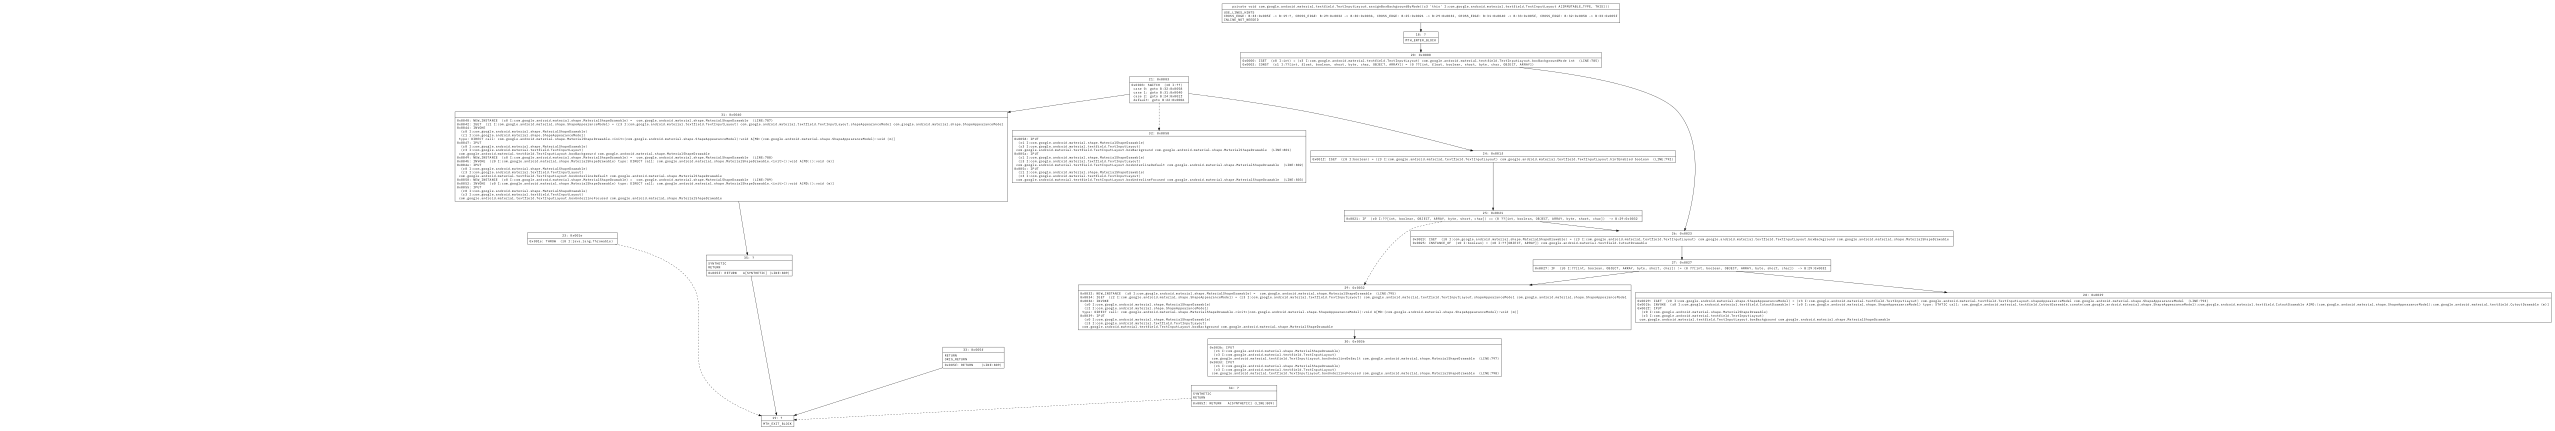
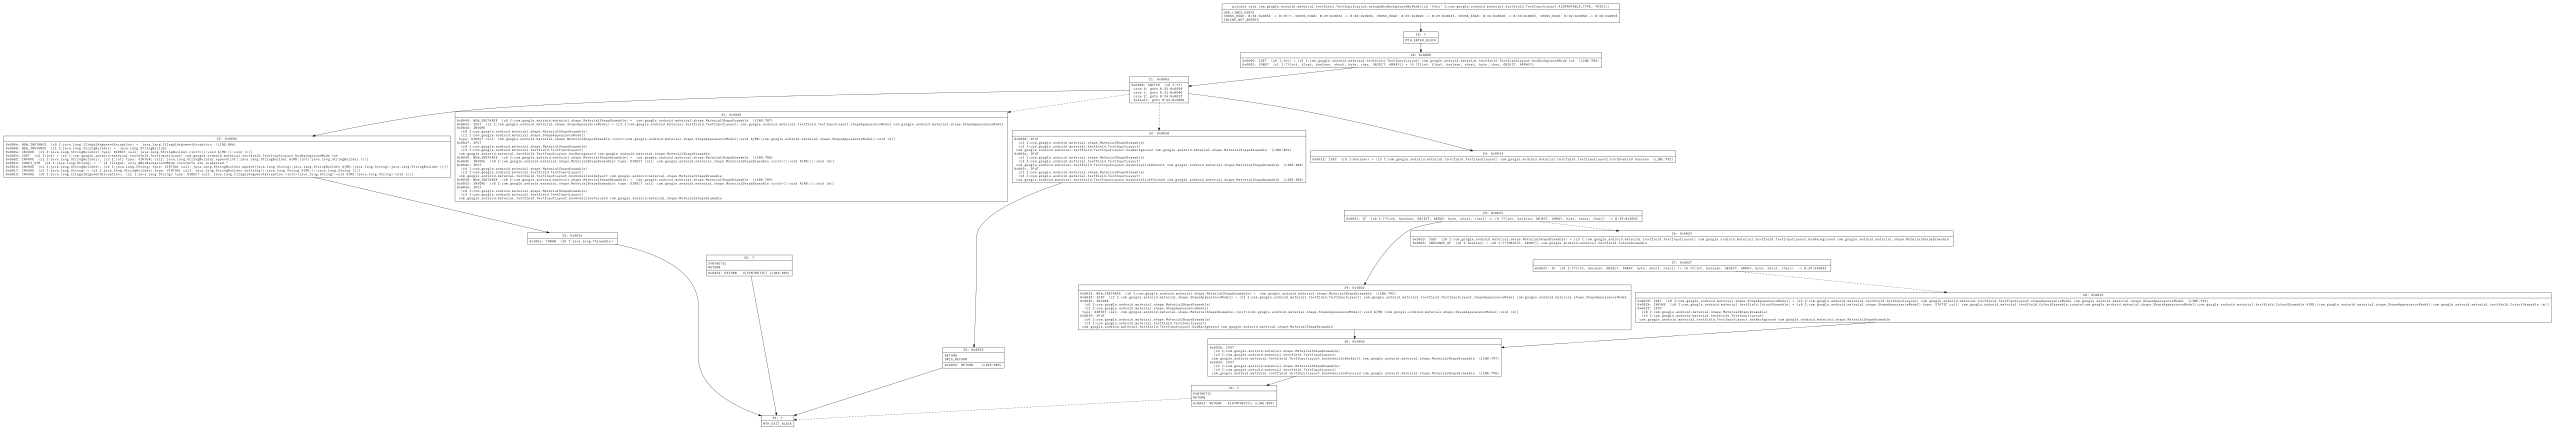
(1659, 99) -> (1273, 77)
(1070, 103) -> (1070, 103)
none -> (227, 157)
(1493, 185) -> none
(1578, 226) -> (1578, 226)
(743, 227) -> none
none -> (976, 238)
(1395, 241) -> (1395, 241)
(1682, 252) -> none
(1586, 278) -> none
(1840, 282) -> (1840, 282)
(699, 320) -> (699, 320)
none -> (1689, 335)
none -> (1282, 380)
